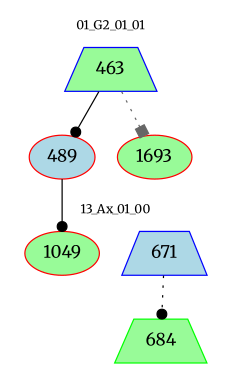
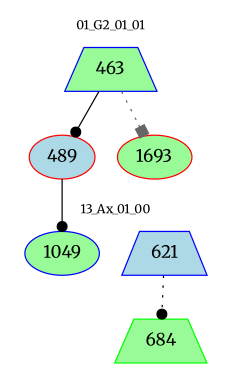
(62, 253) -> (62, 253)
(164, 253) -> (164, 253)
